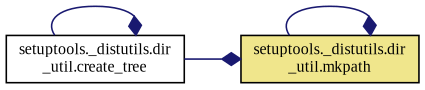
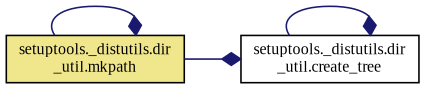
(203, 59) -> (203, 59)
